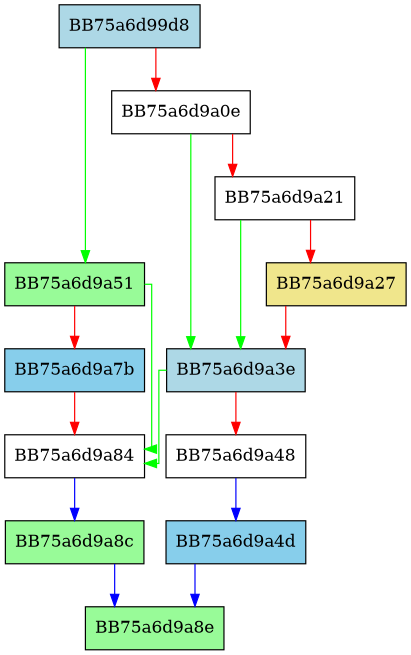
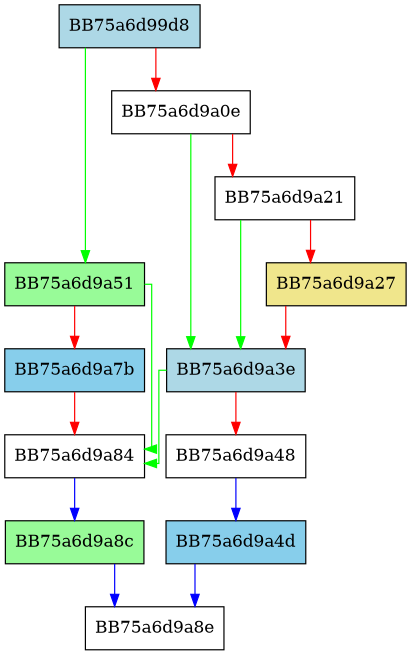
(155, 628) -> (155, 628)
